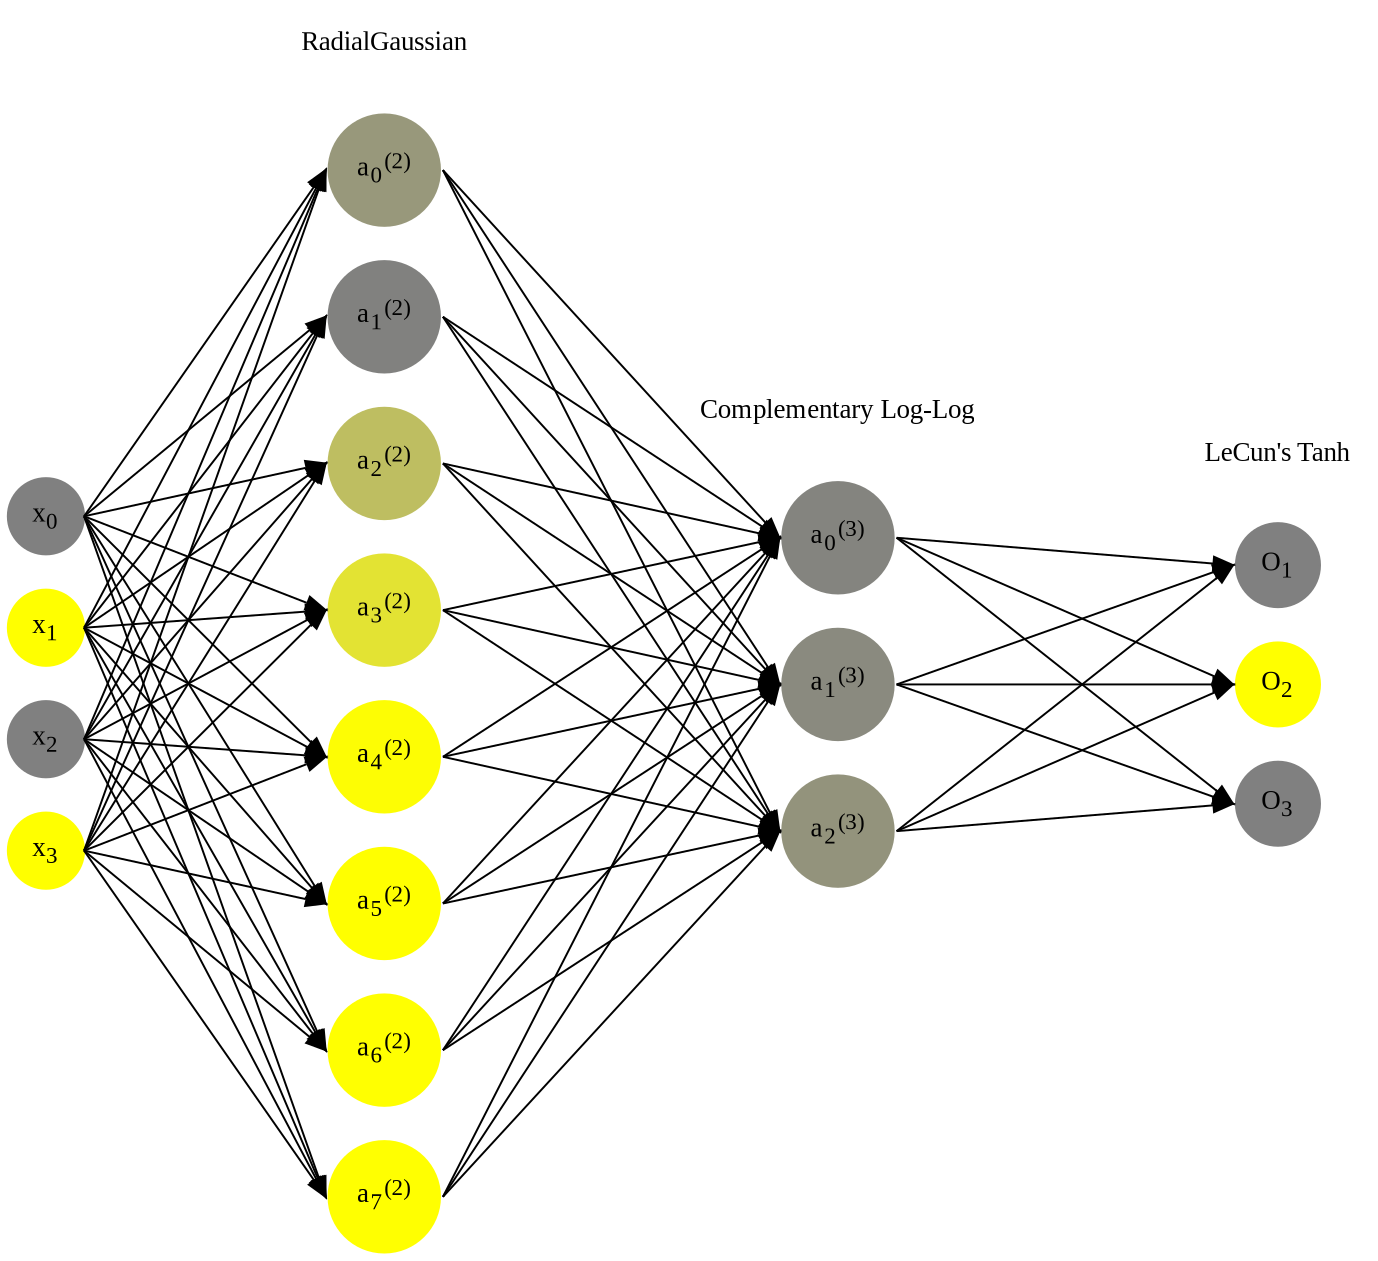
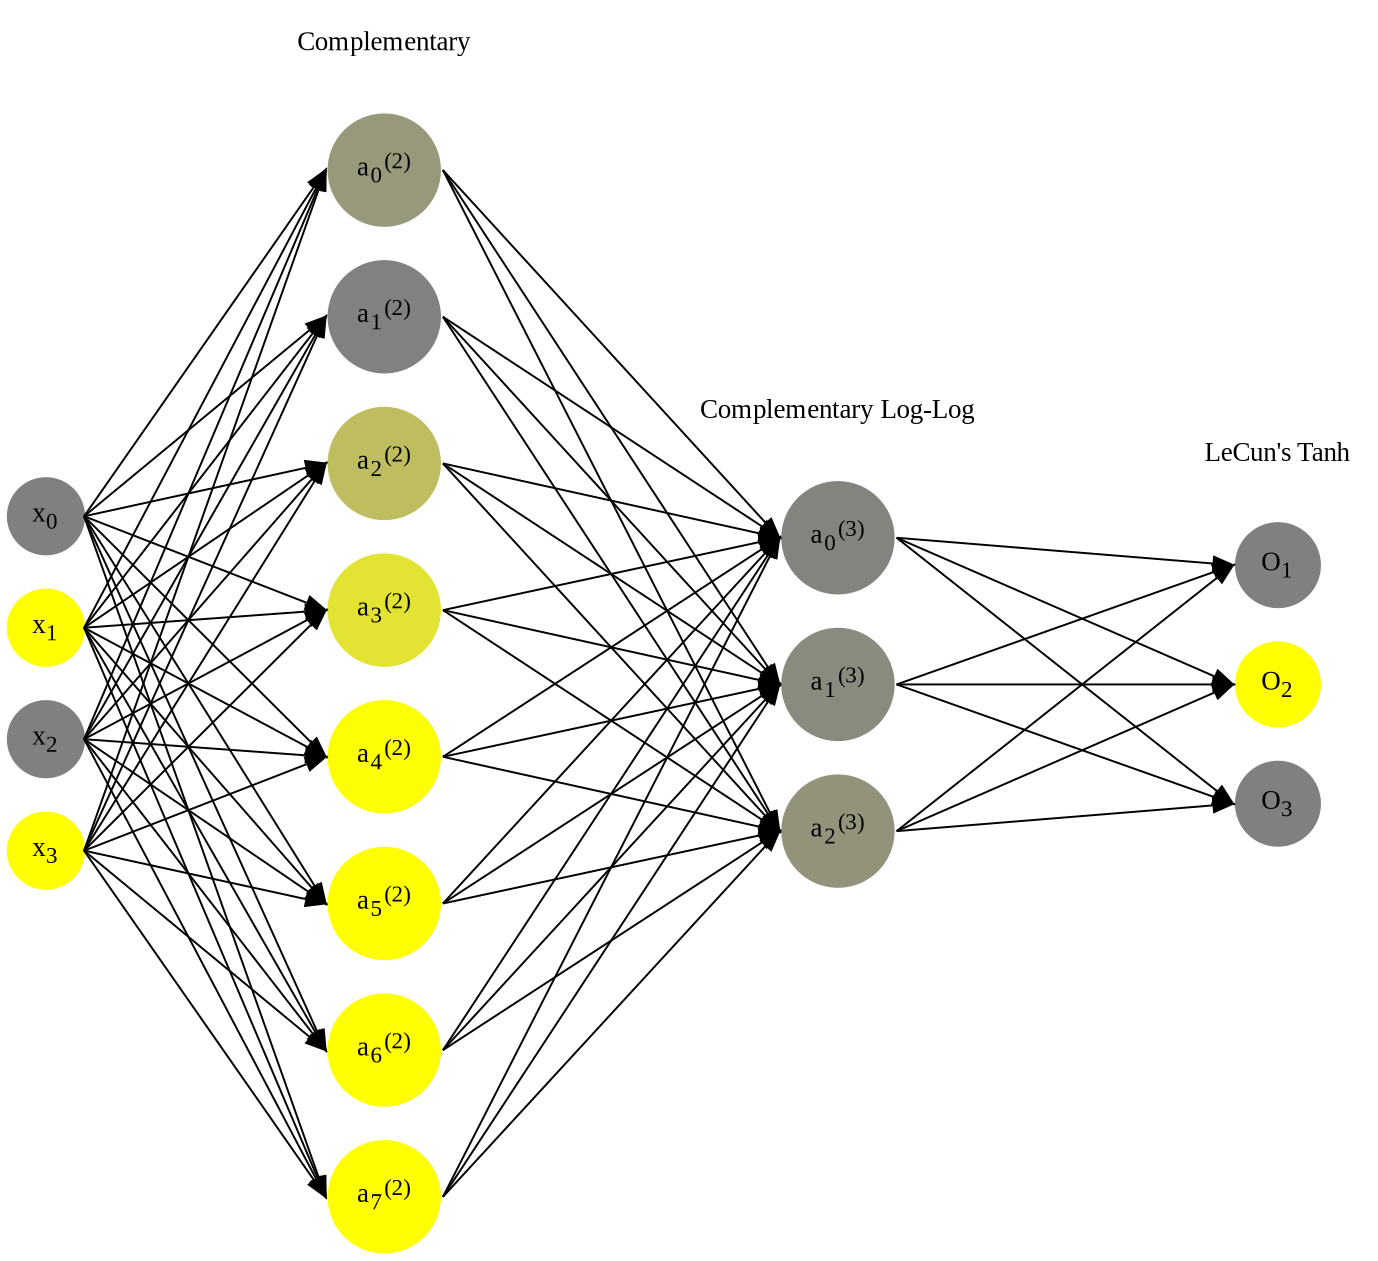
(384, 43) -> (384, 43)
